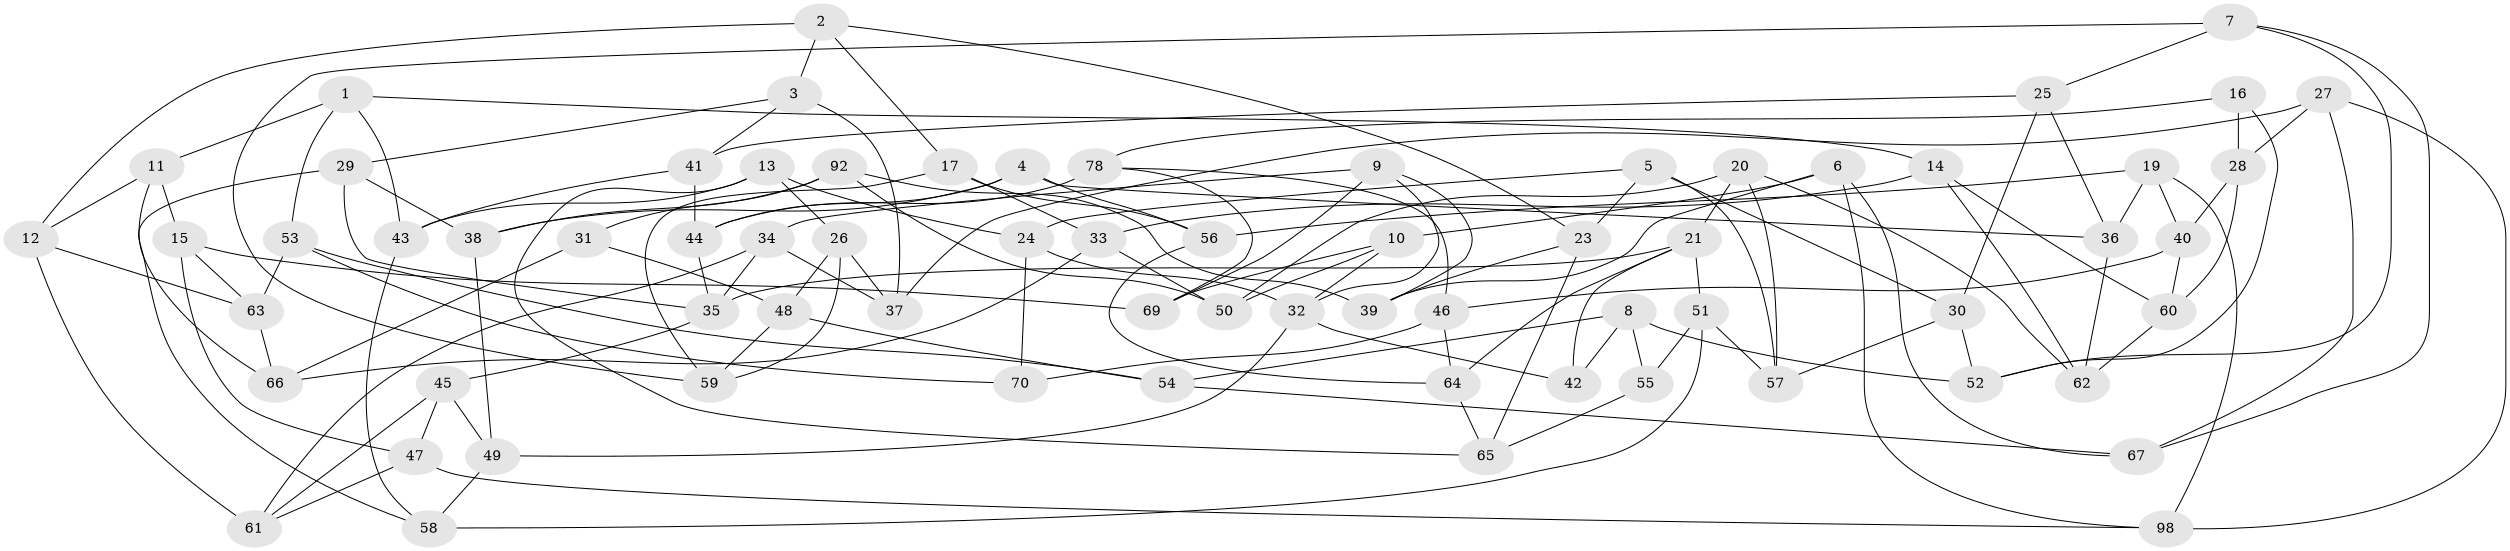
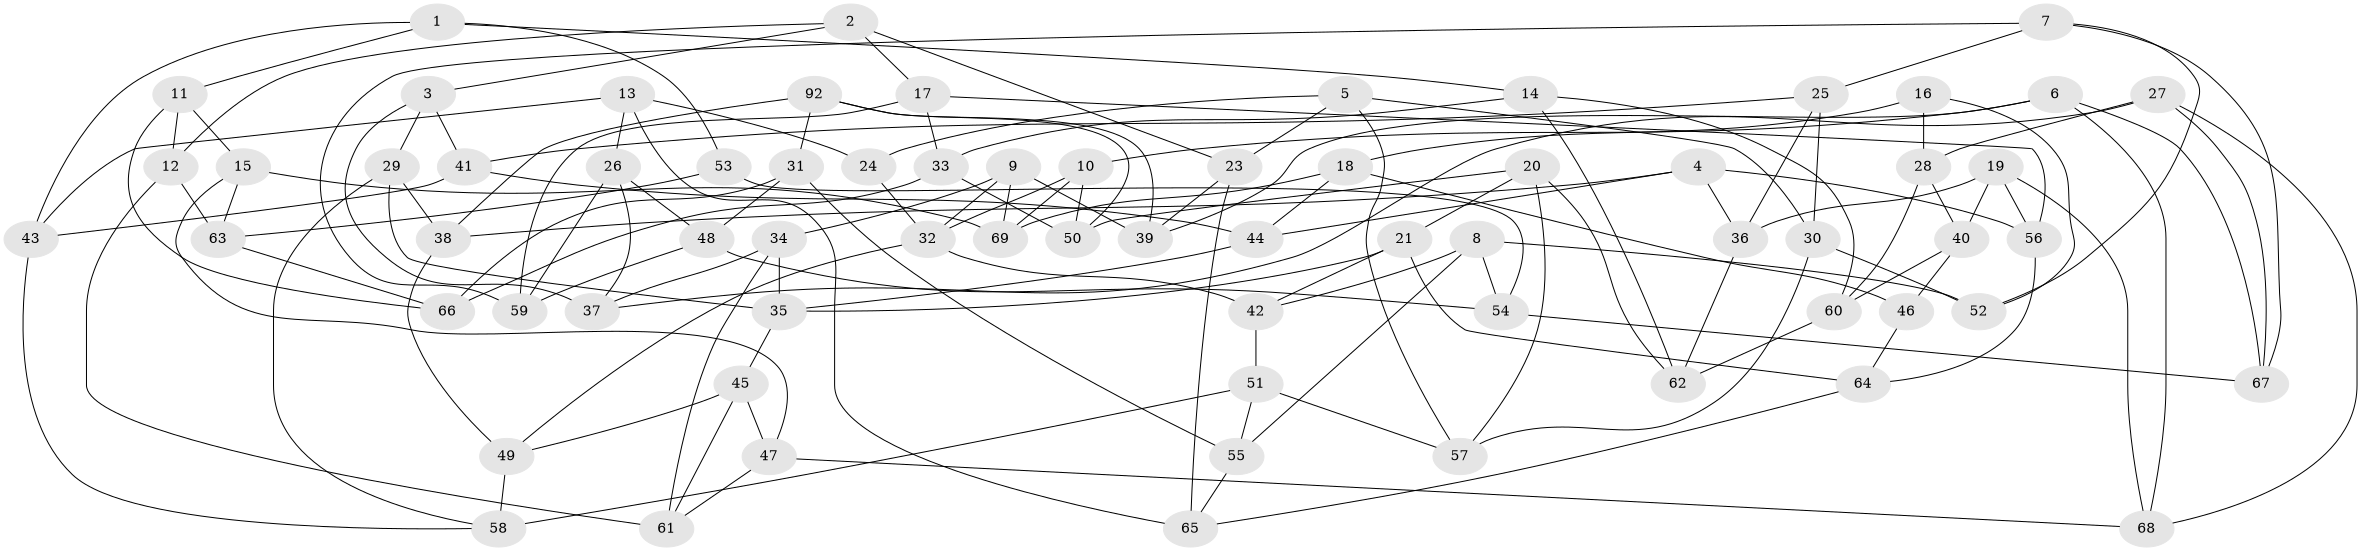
(1095, 167) -> (1345, 167)
(1698, 276) -> (1256, 348)
none -> (1002, 330)
(1021, 384) -> none
(2166, 529) -> (2147, 529)
